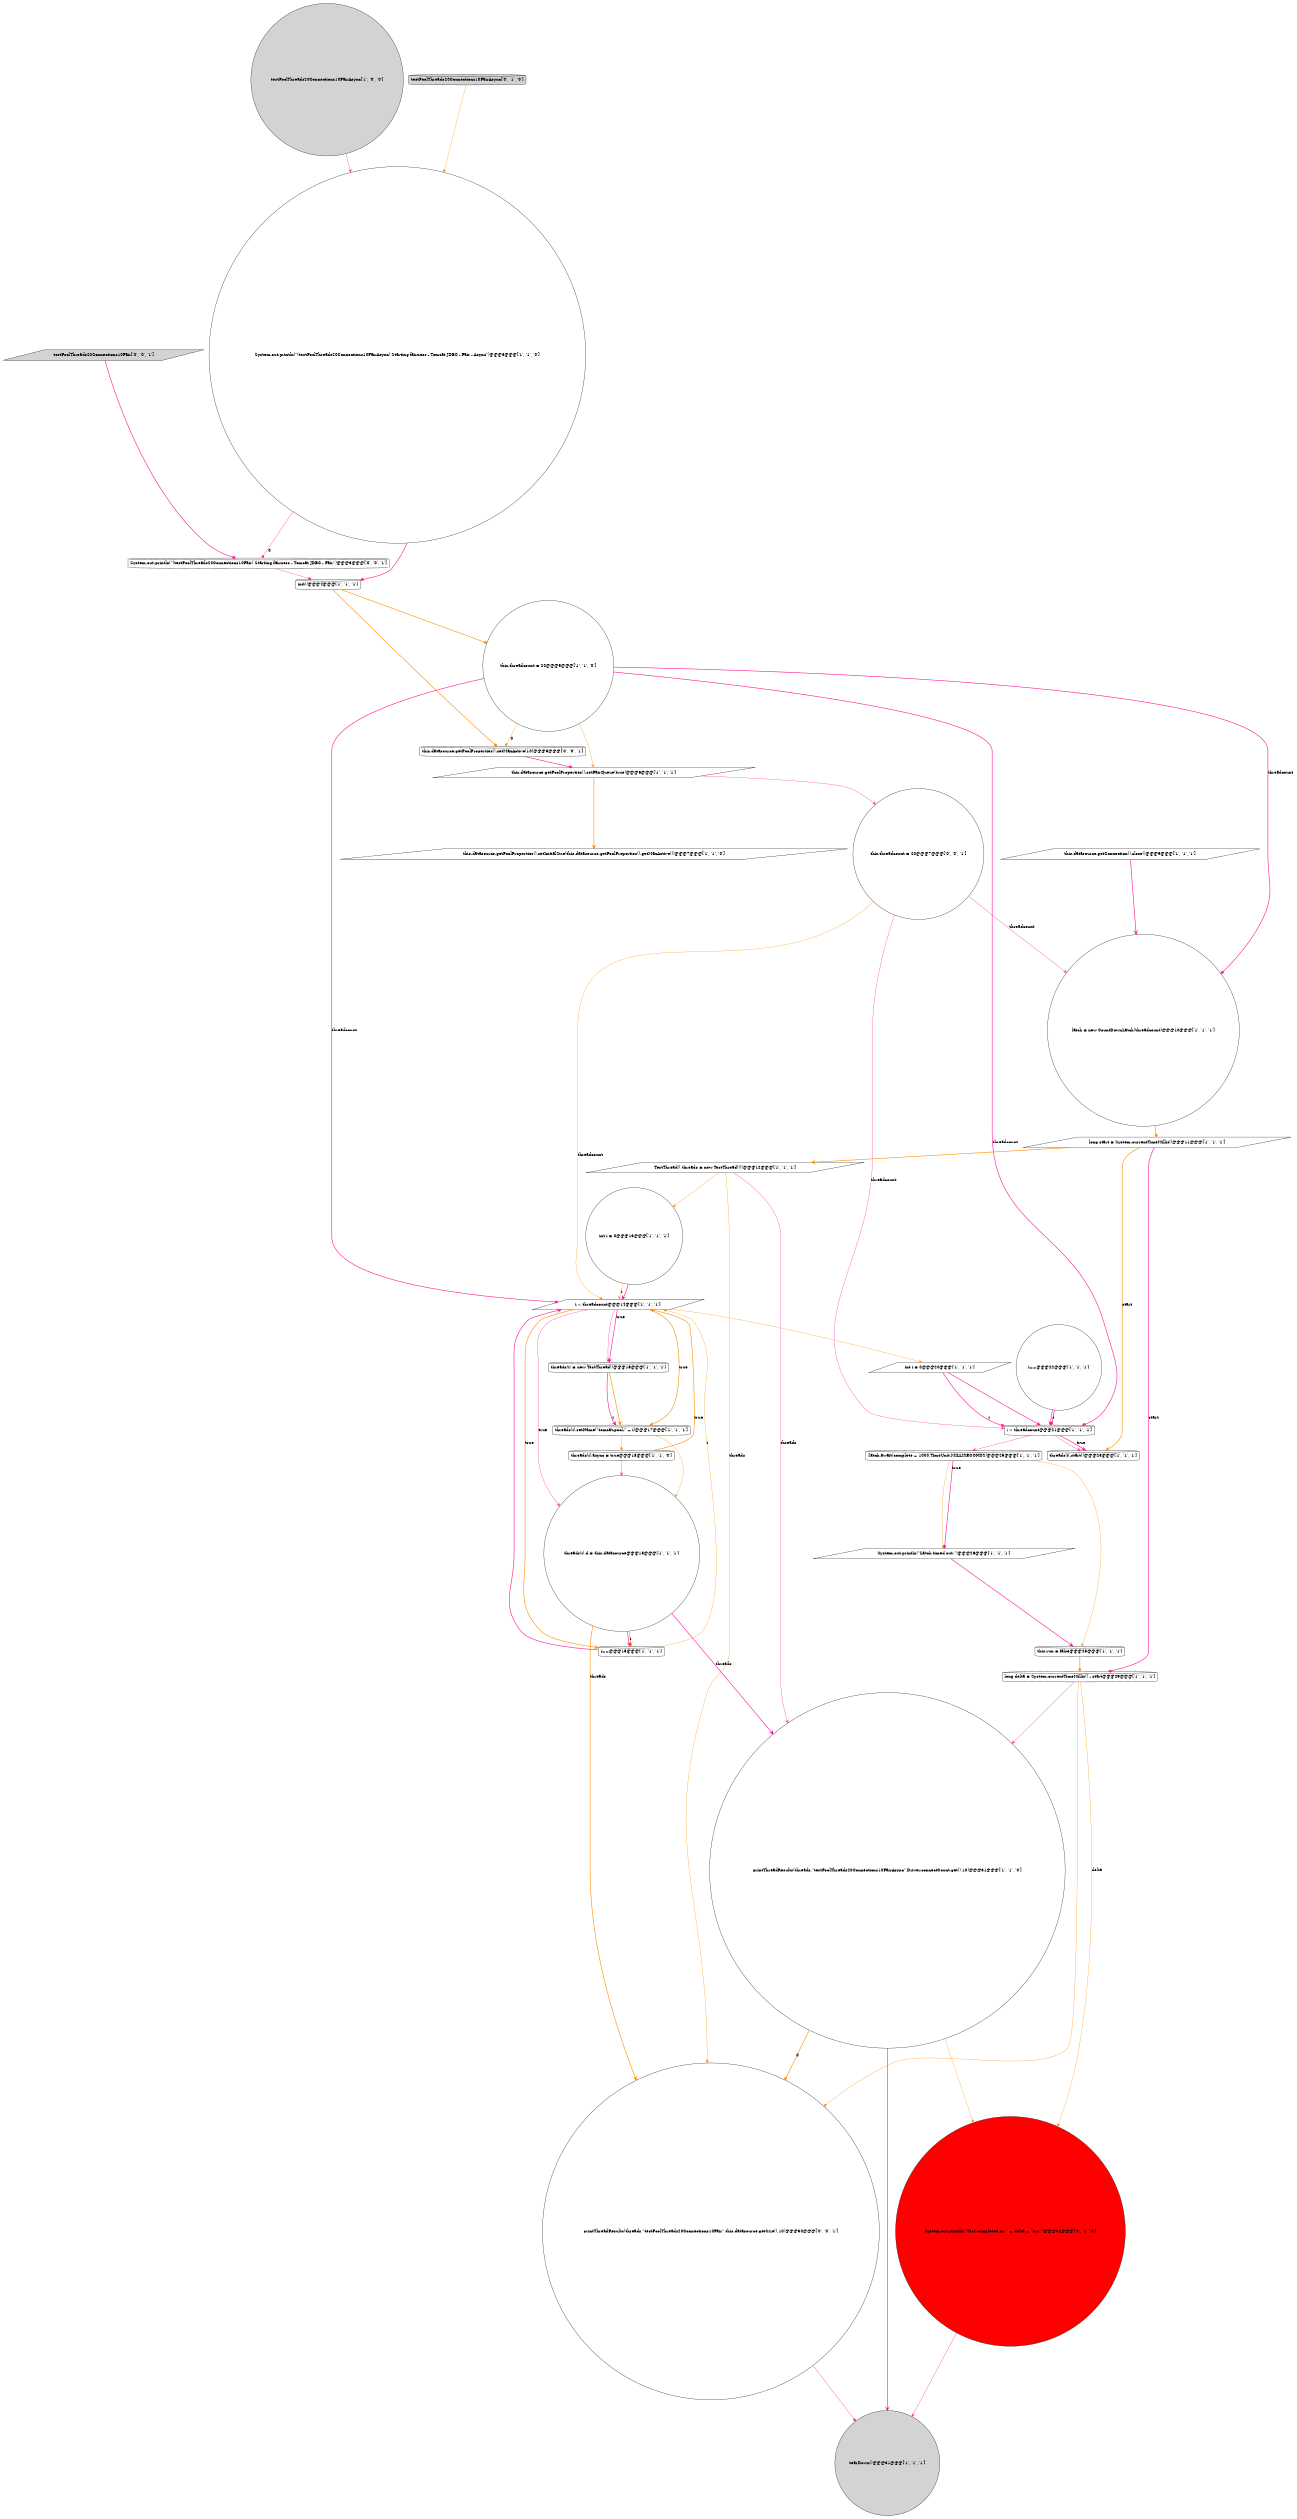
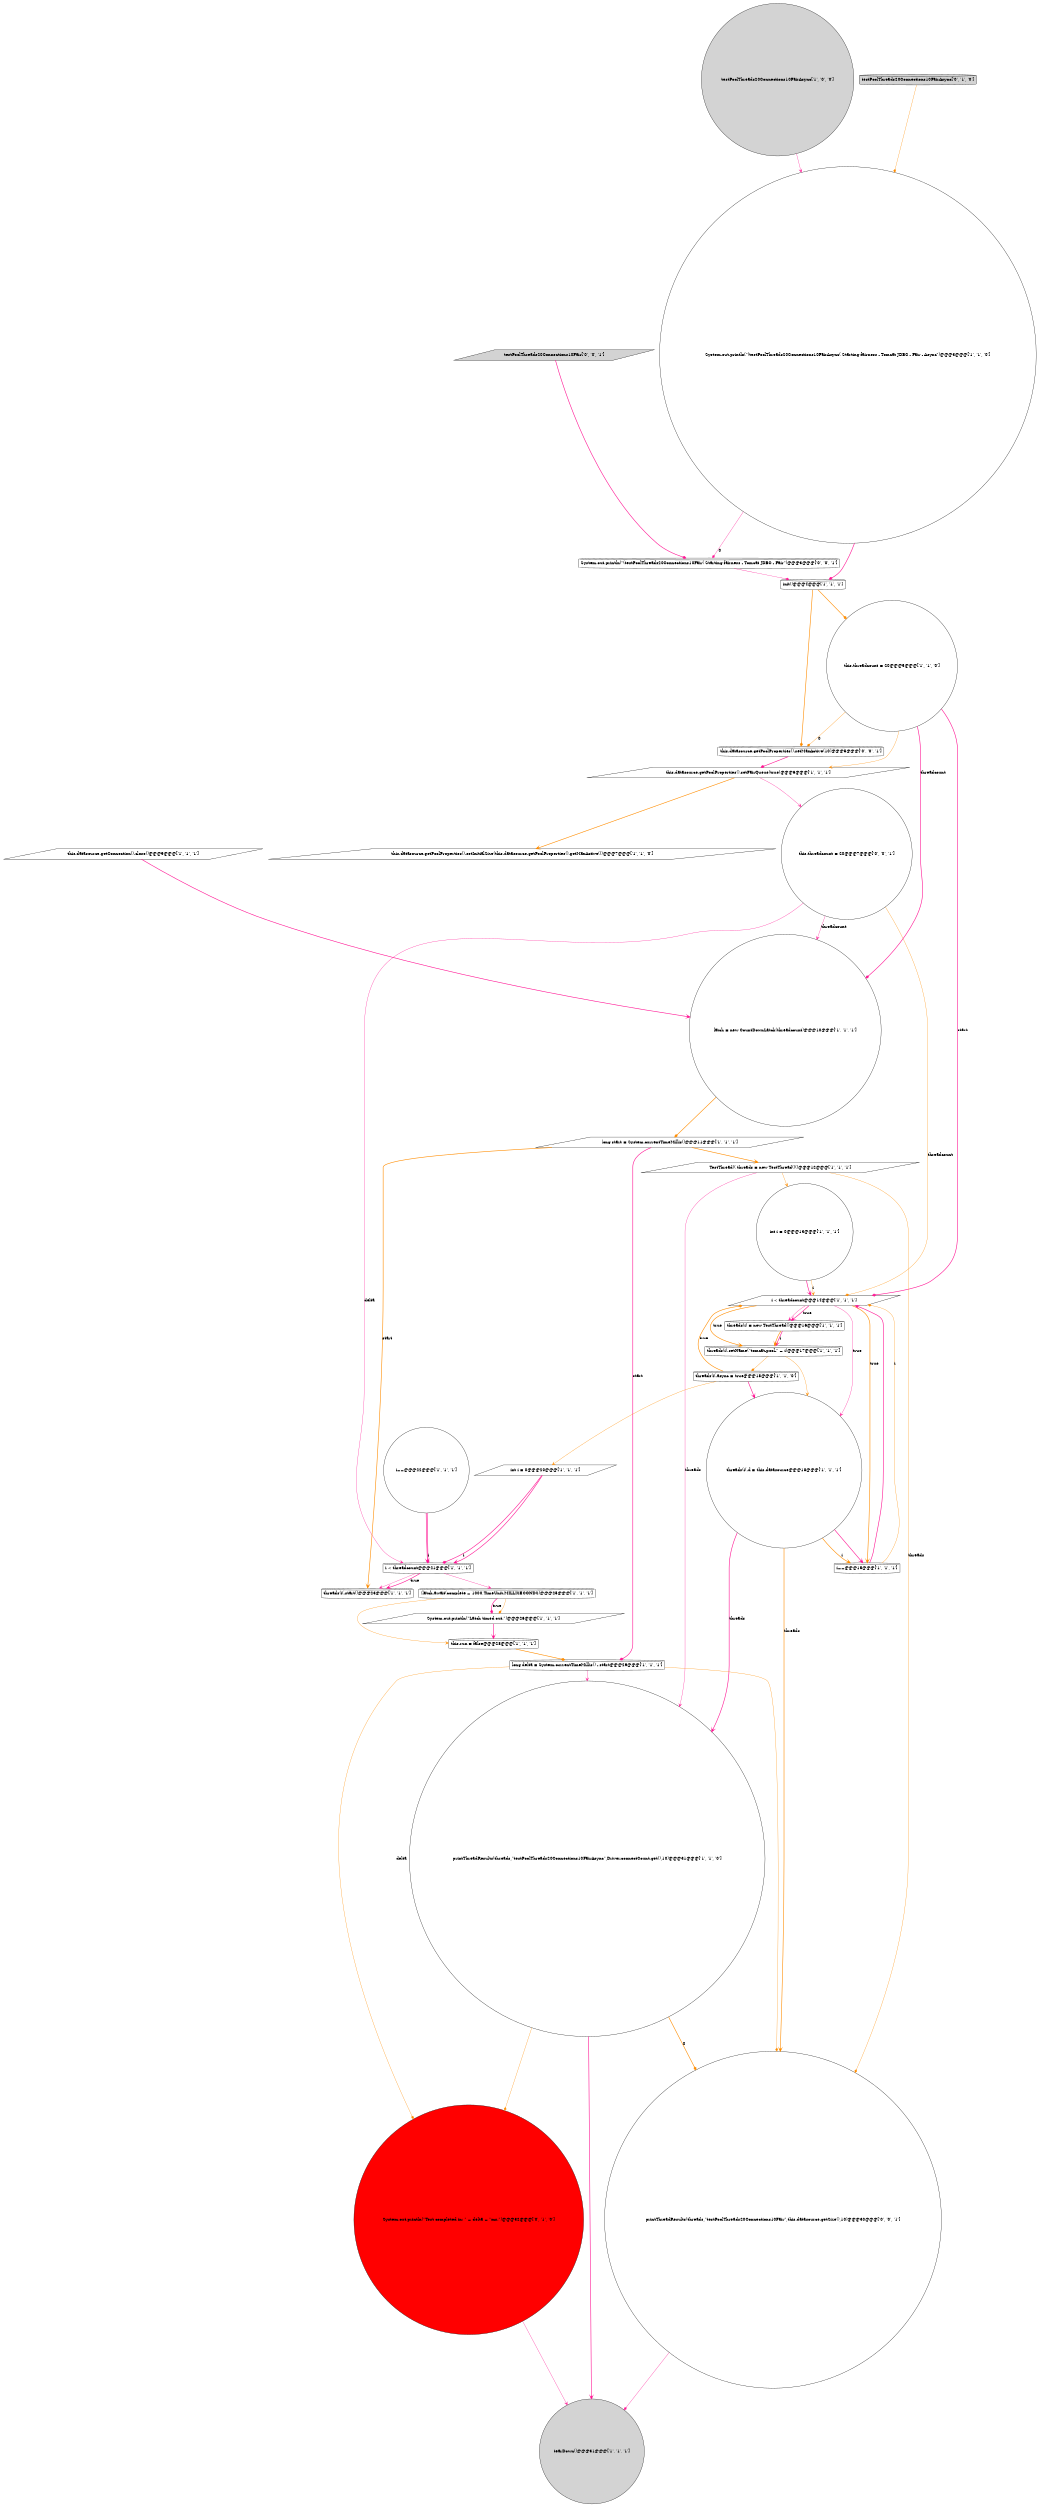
(992, 889) -> none
(345, 1030) -> (963, 1030)
(884, 1180) -> (370, 1301)
(796, 1331) -> (636, 1413)
(622, 1467) -> (751, 1388)
